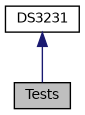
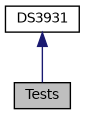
(42, 19) -> (42, 19)
